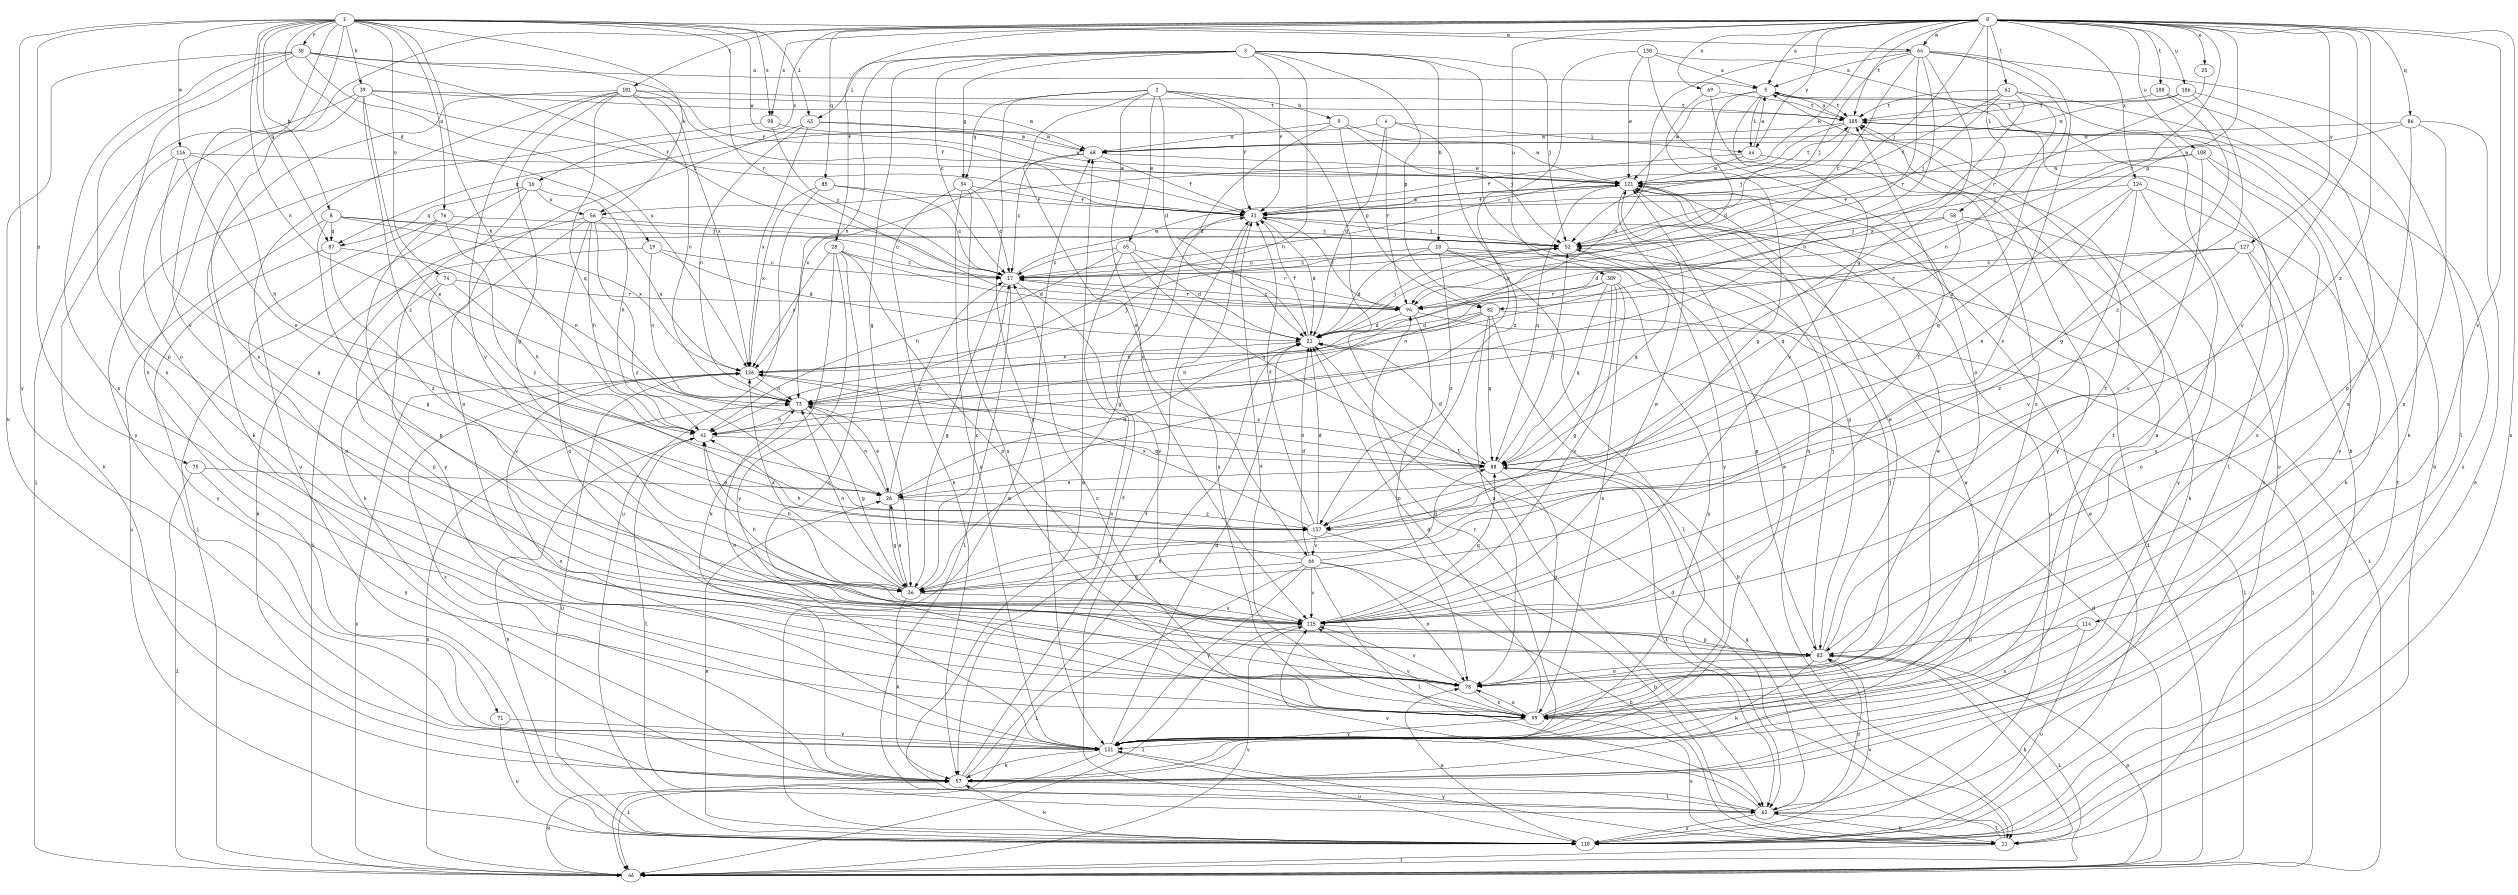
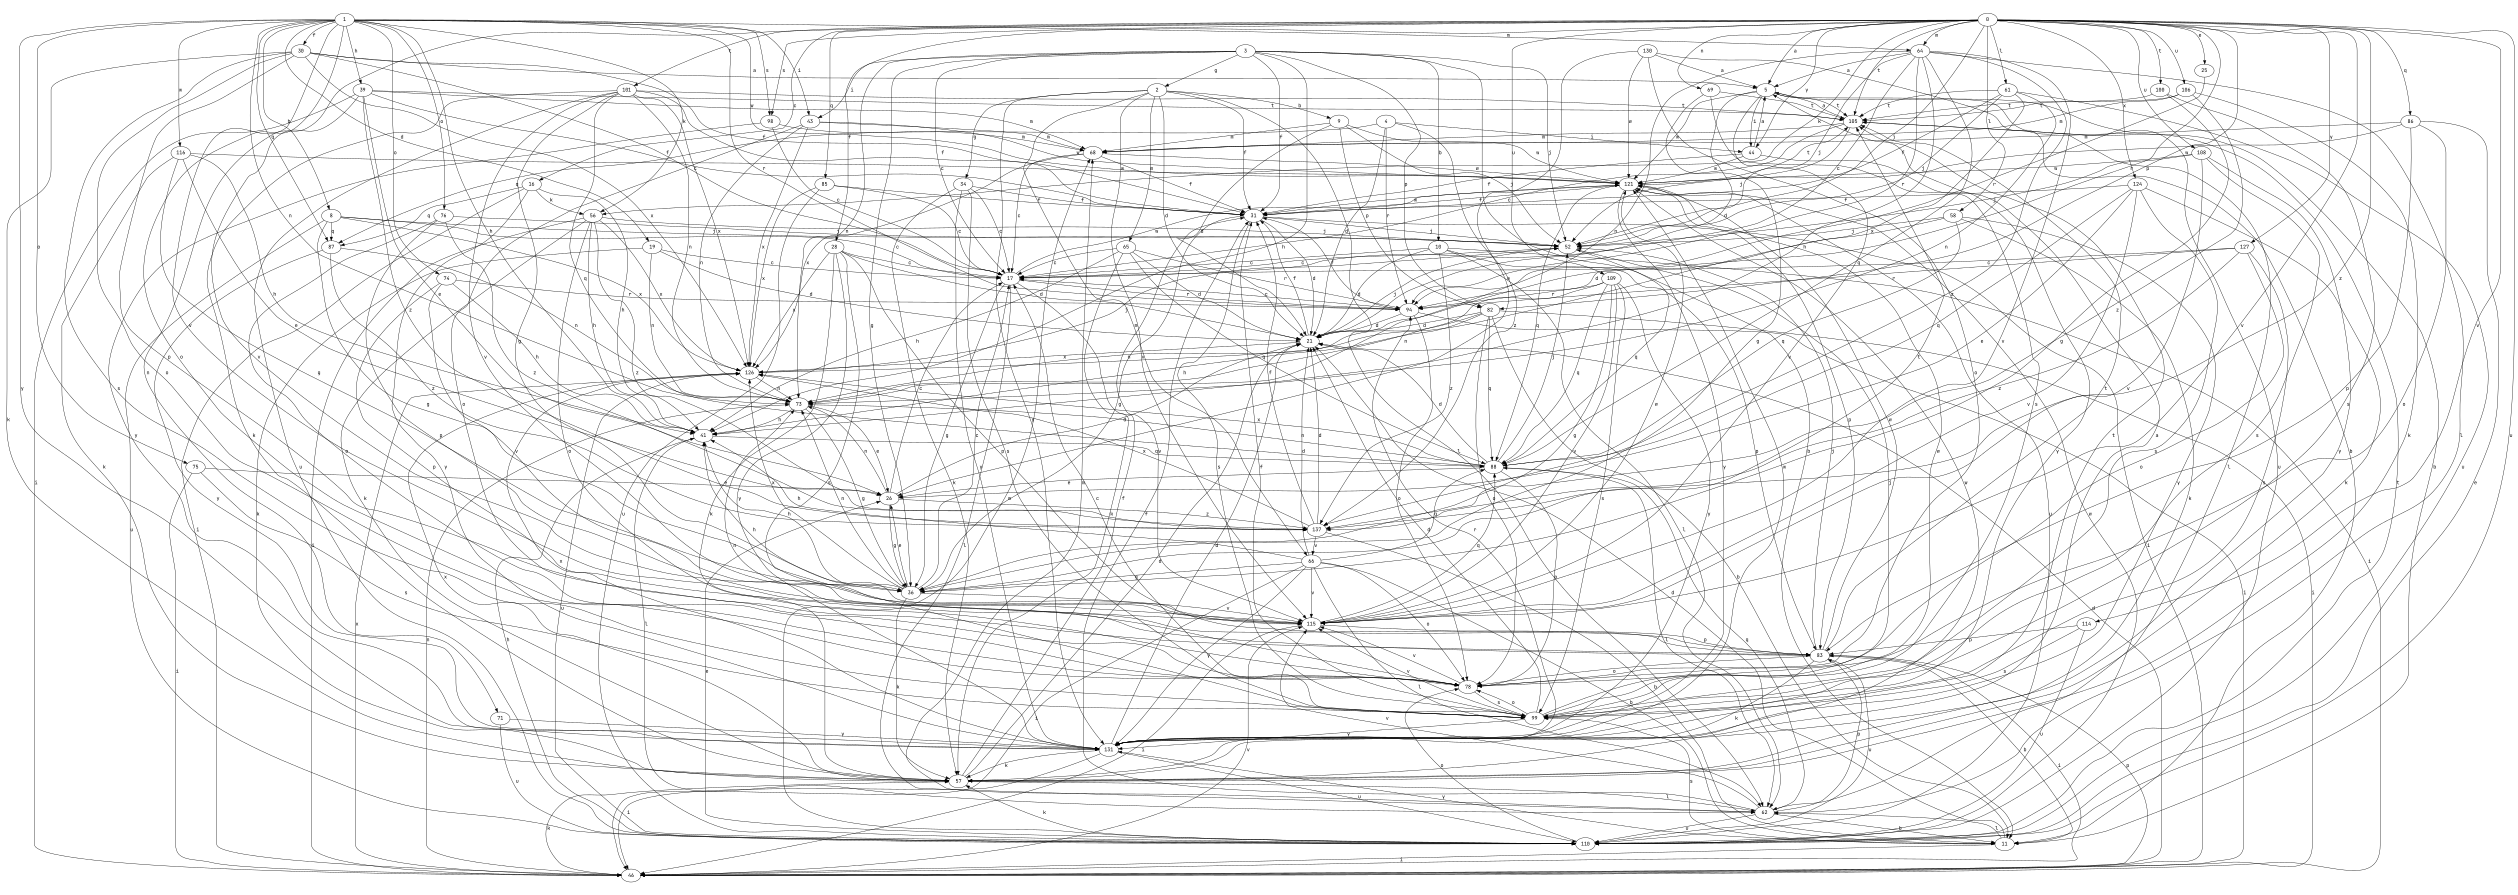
(1055, 64) -> (1203, 70)
(1611, 279) -> (1611, 279)
